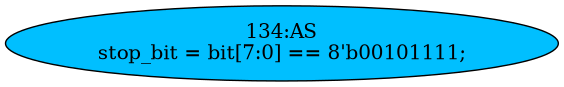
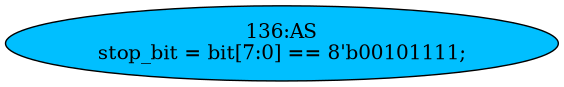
(282, 43) -> (282, 43)
